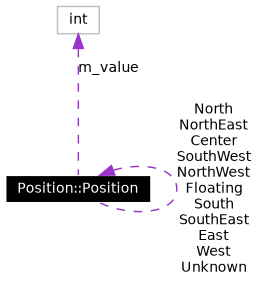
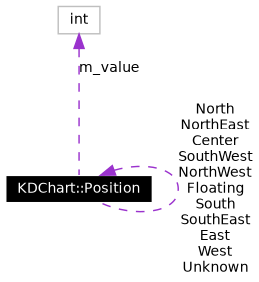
(78, 189) -> (79, 189)
